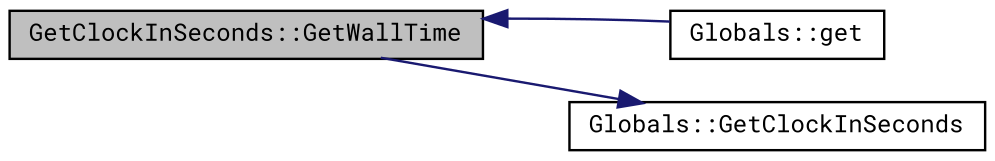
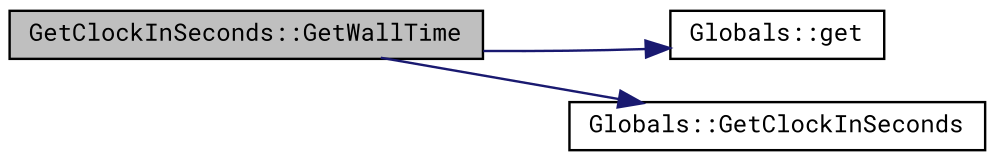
(589, 19) -> (565, 51)
